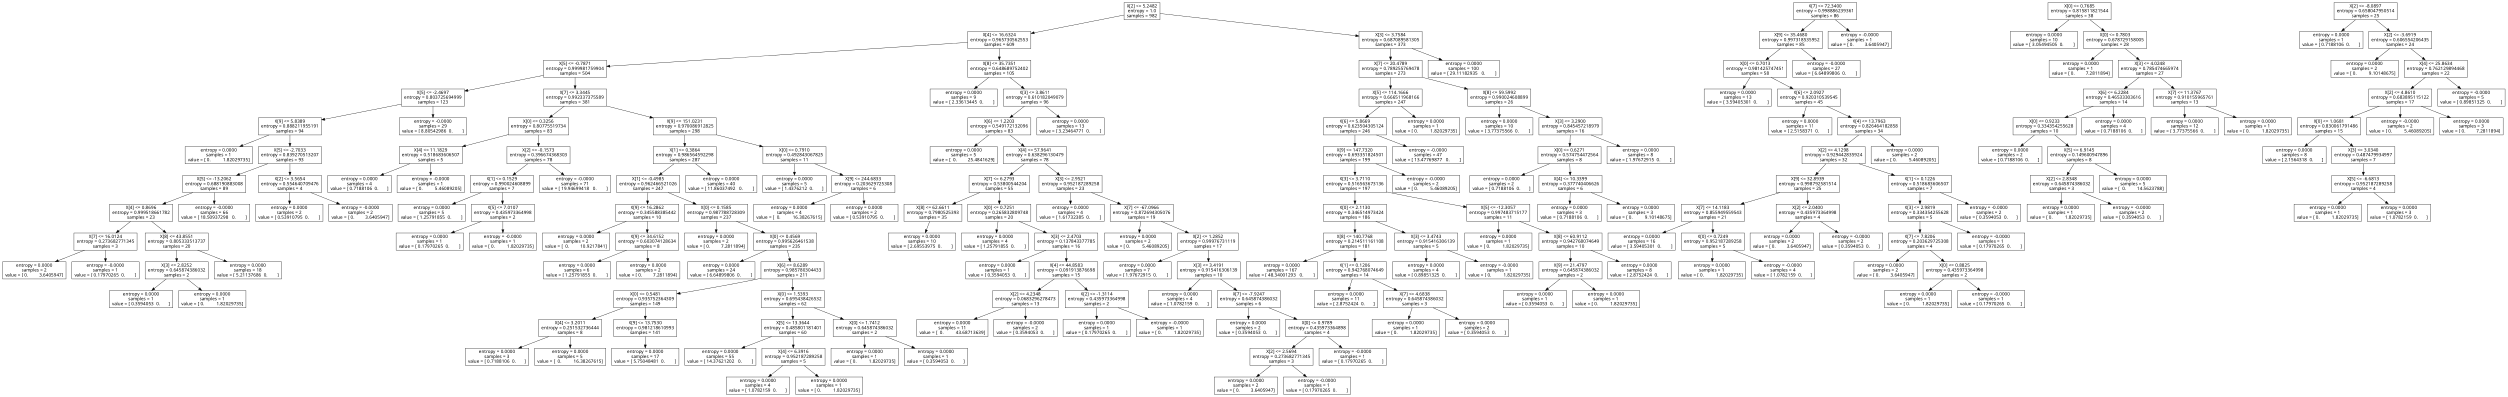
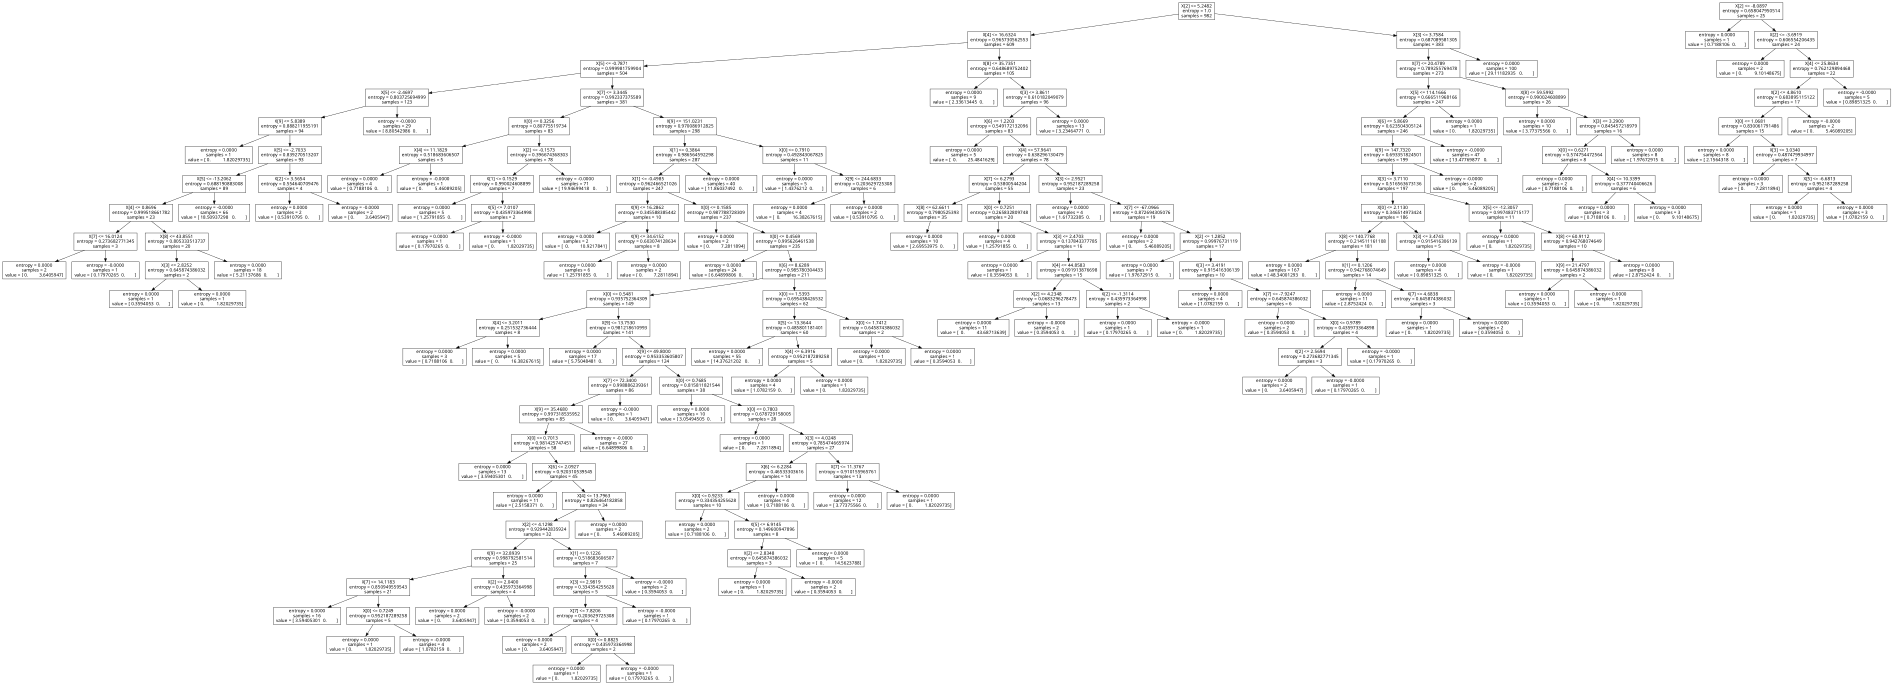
(1391, 40) -> (1428, 40)
(2434, 111) -> (1769, 169)
(1713, 213) -> (378, 587)
none -> (654, 357)
